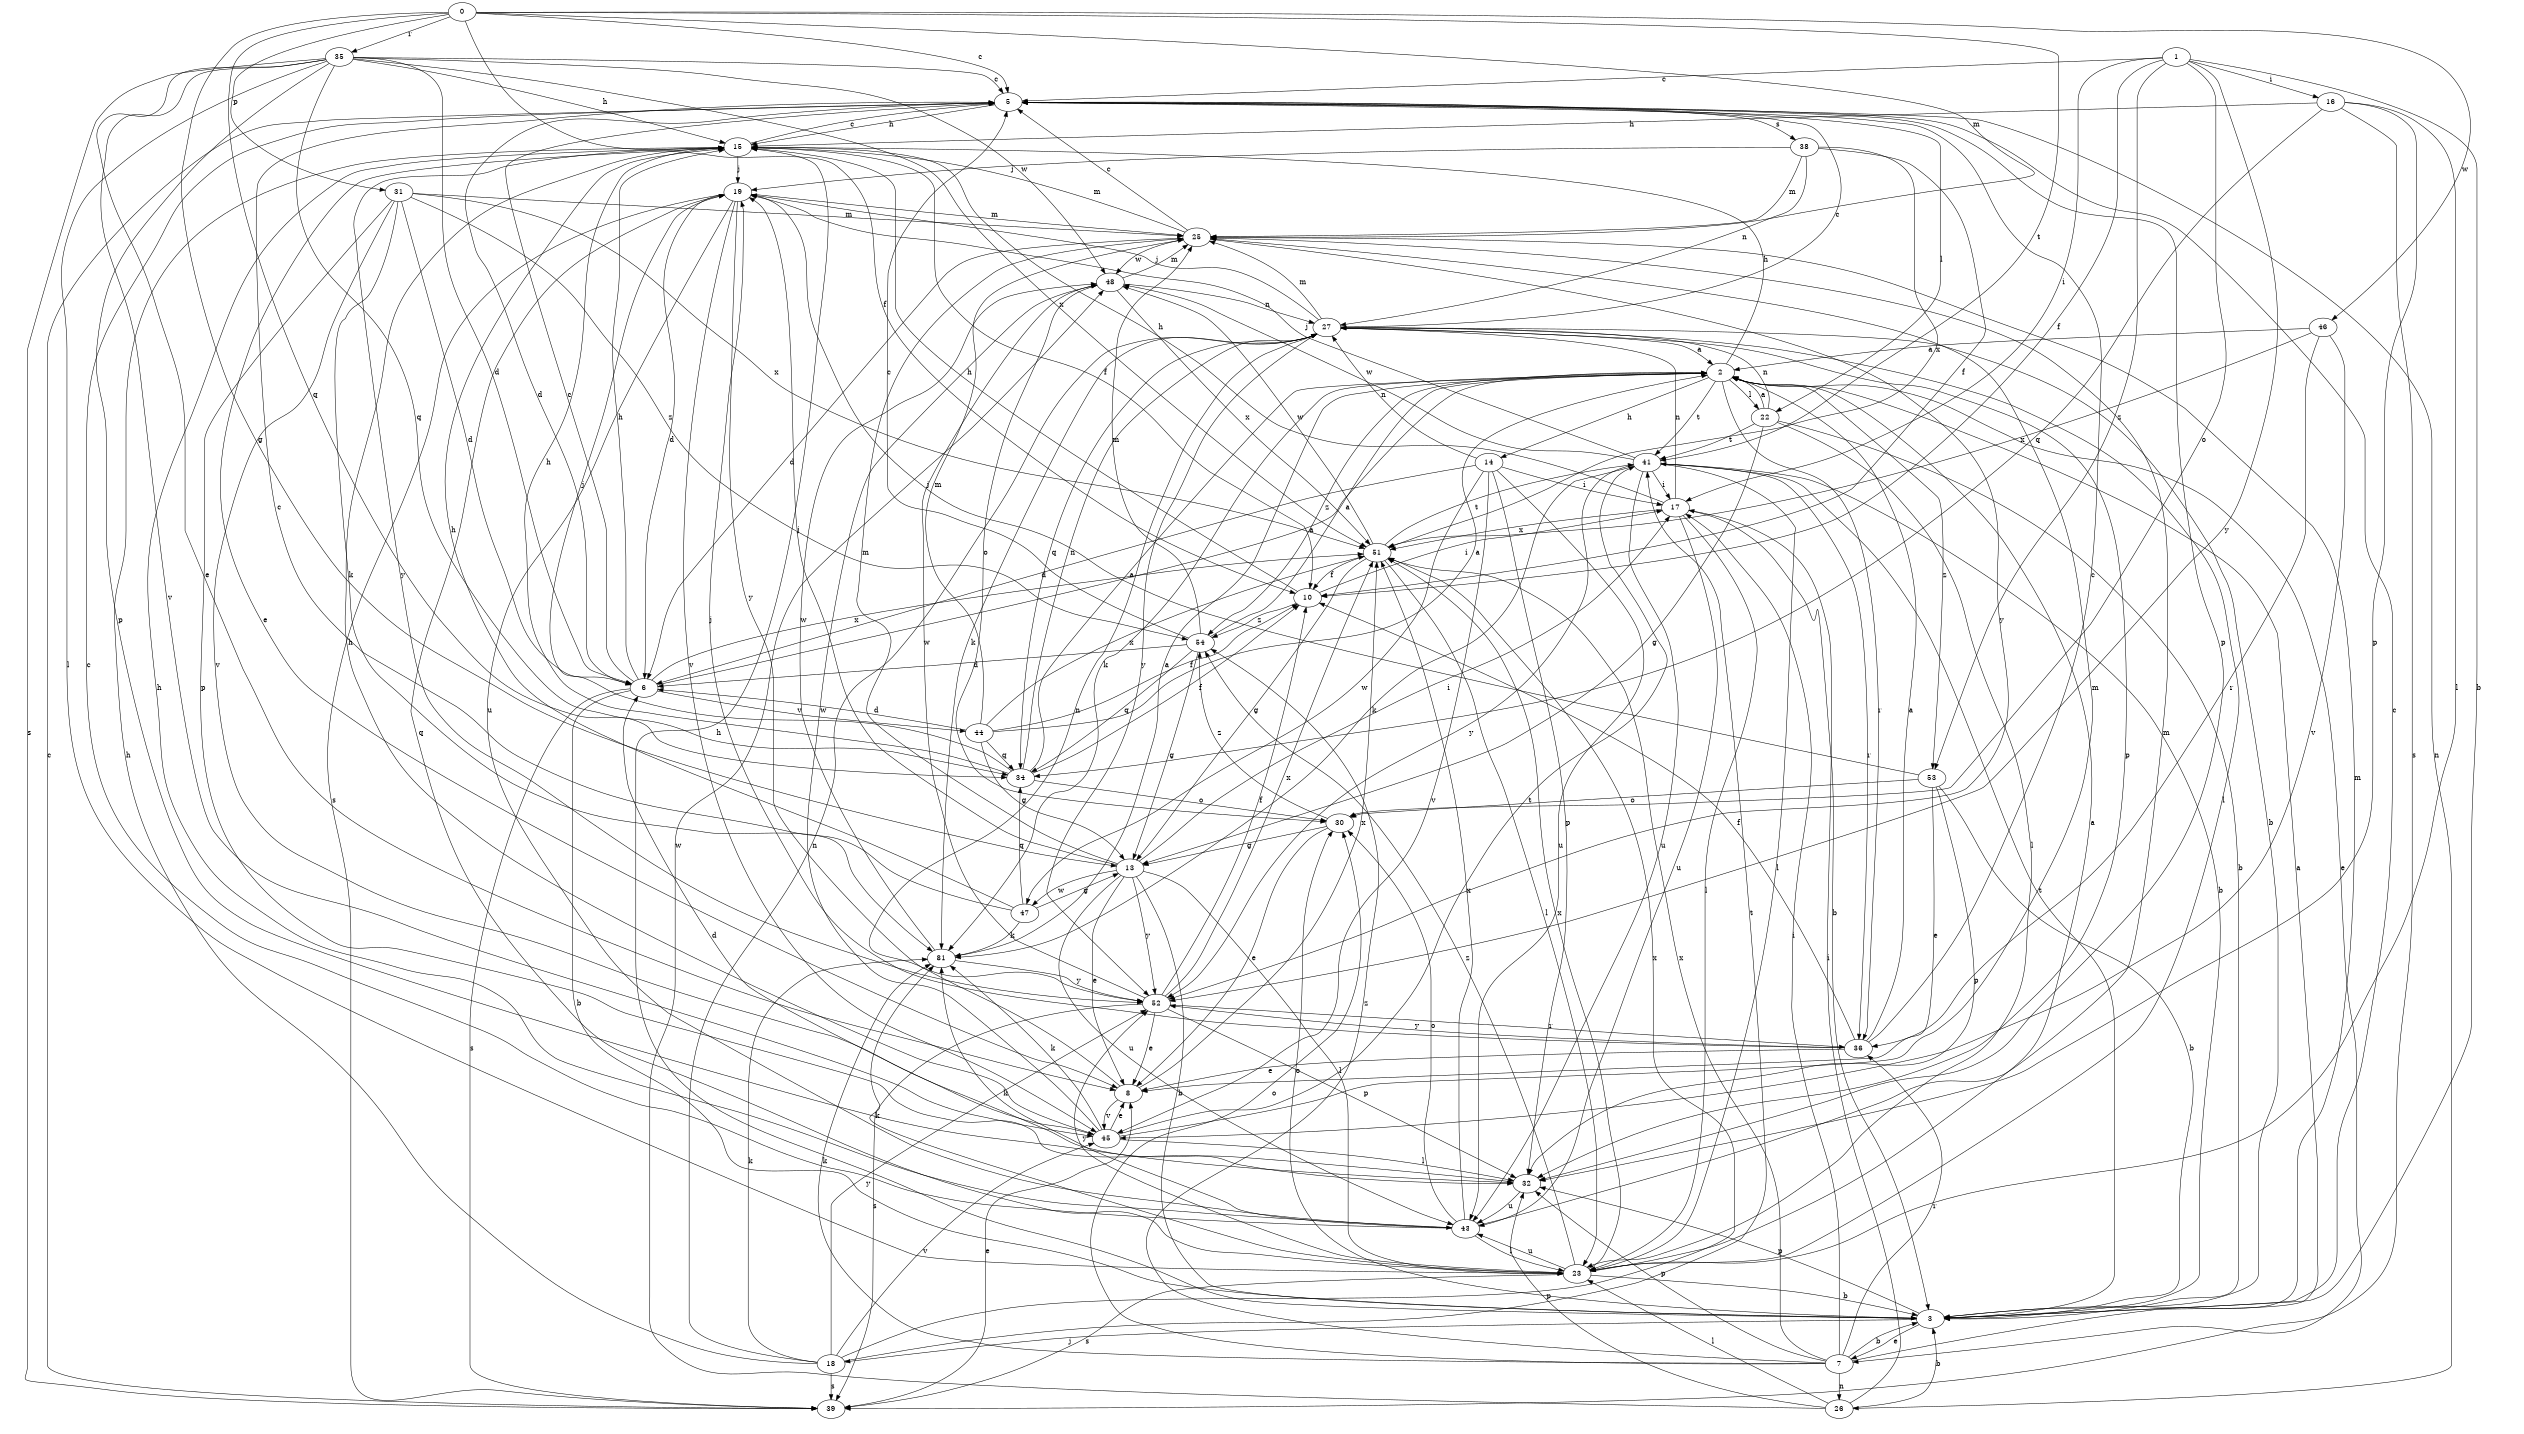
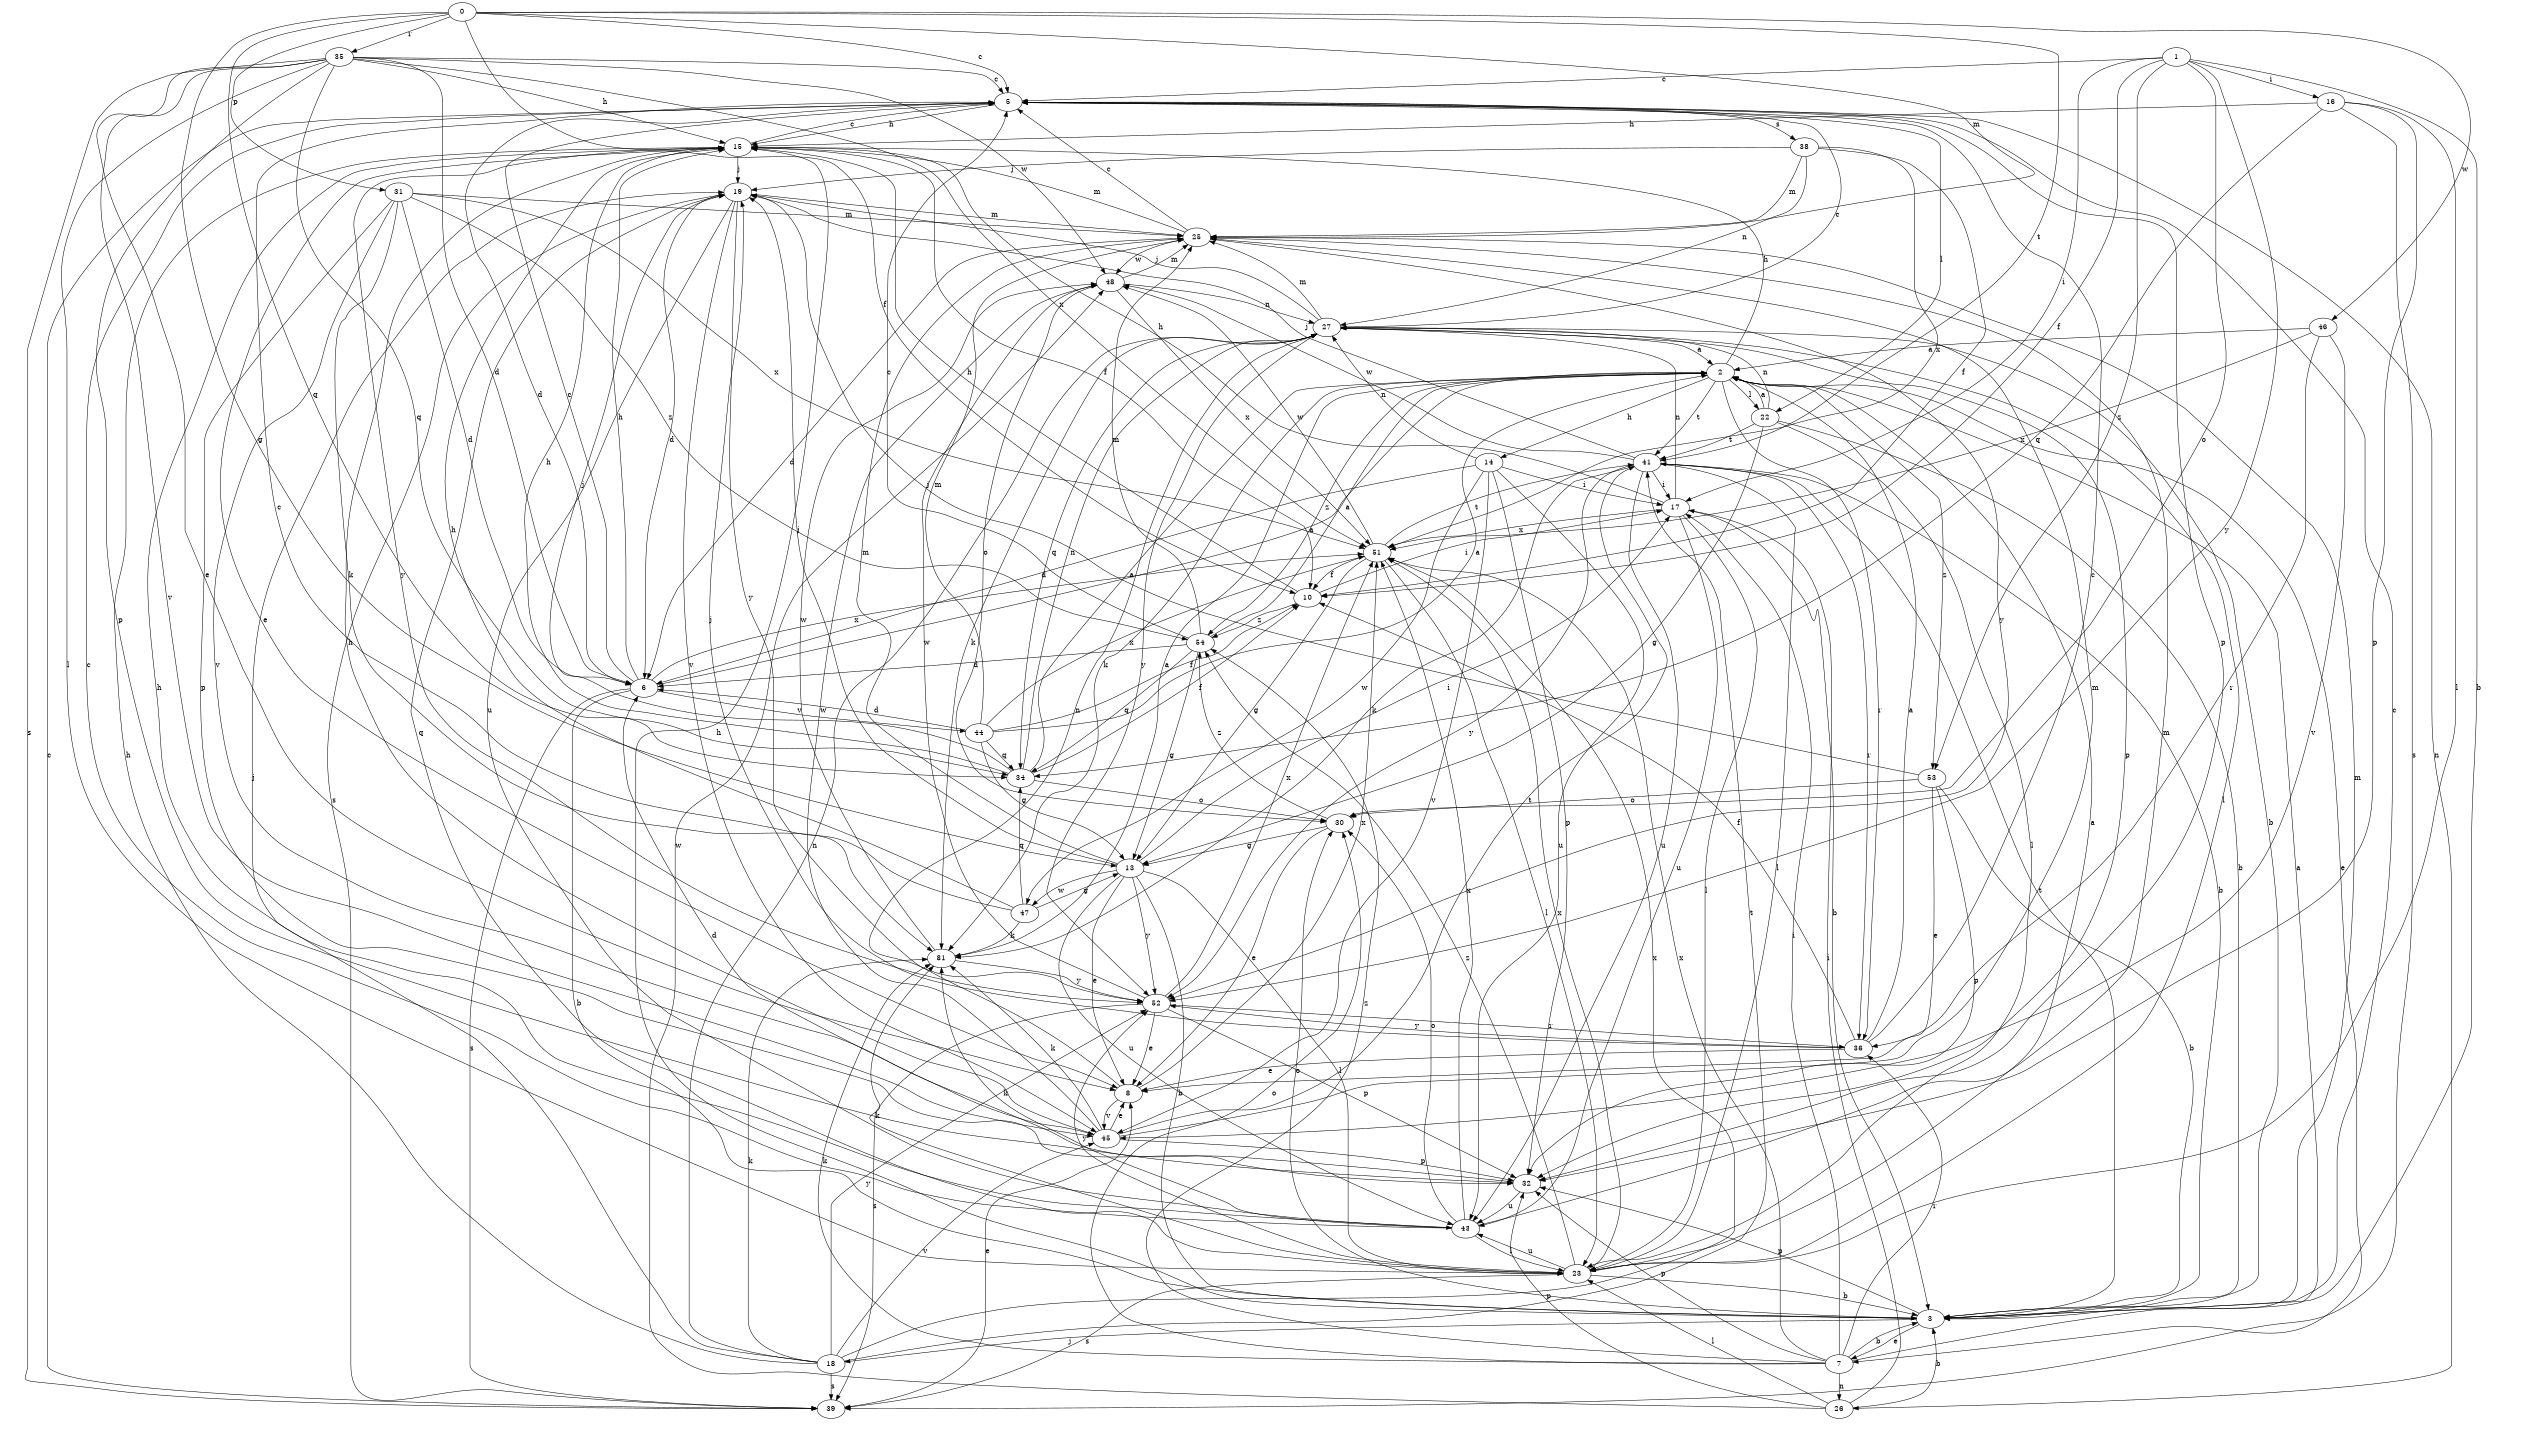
none -> (252, 795)
(1258, 802) -> none
(1423, 1161) -> (1423, 1161)
